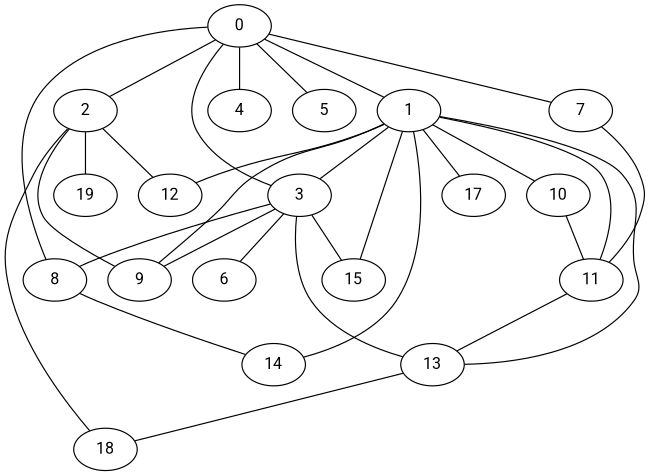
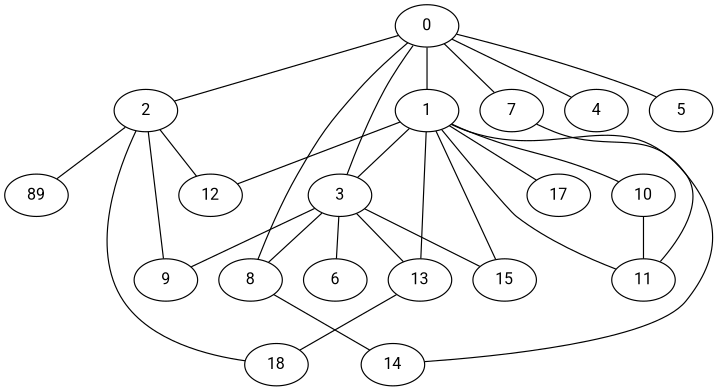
(265, 170) -> none
(85, 195) -> (36, 195)
(512, 322) -> none
